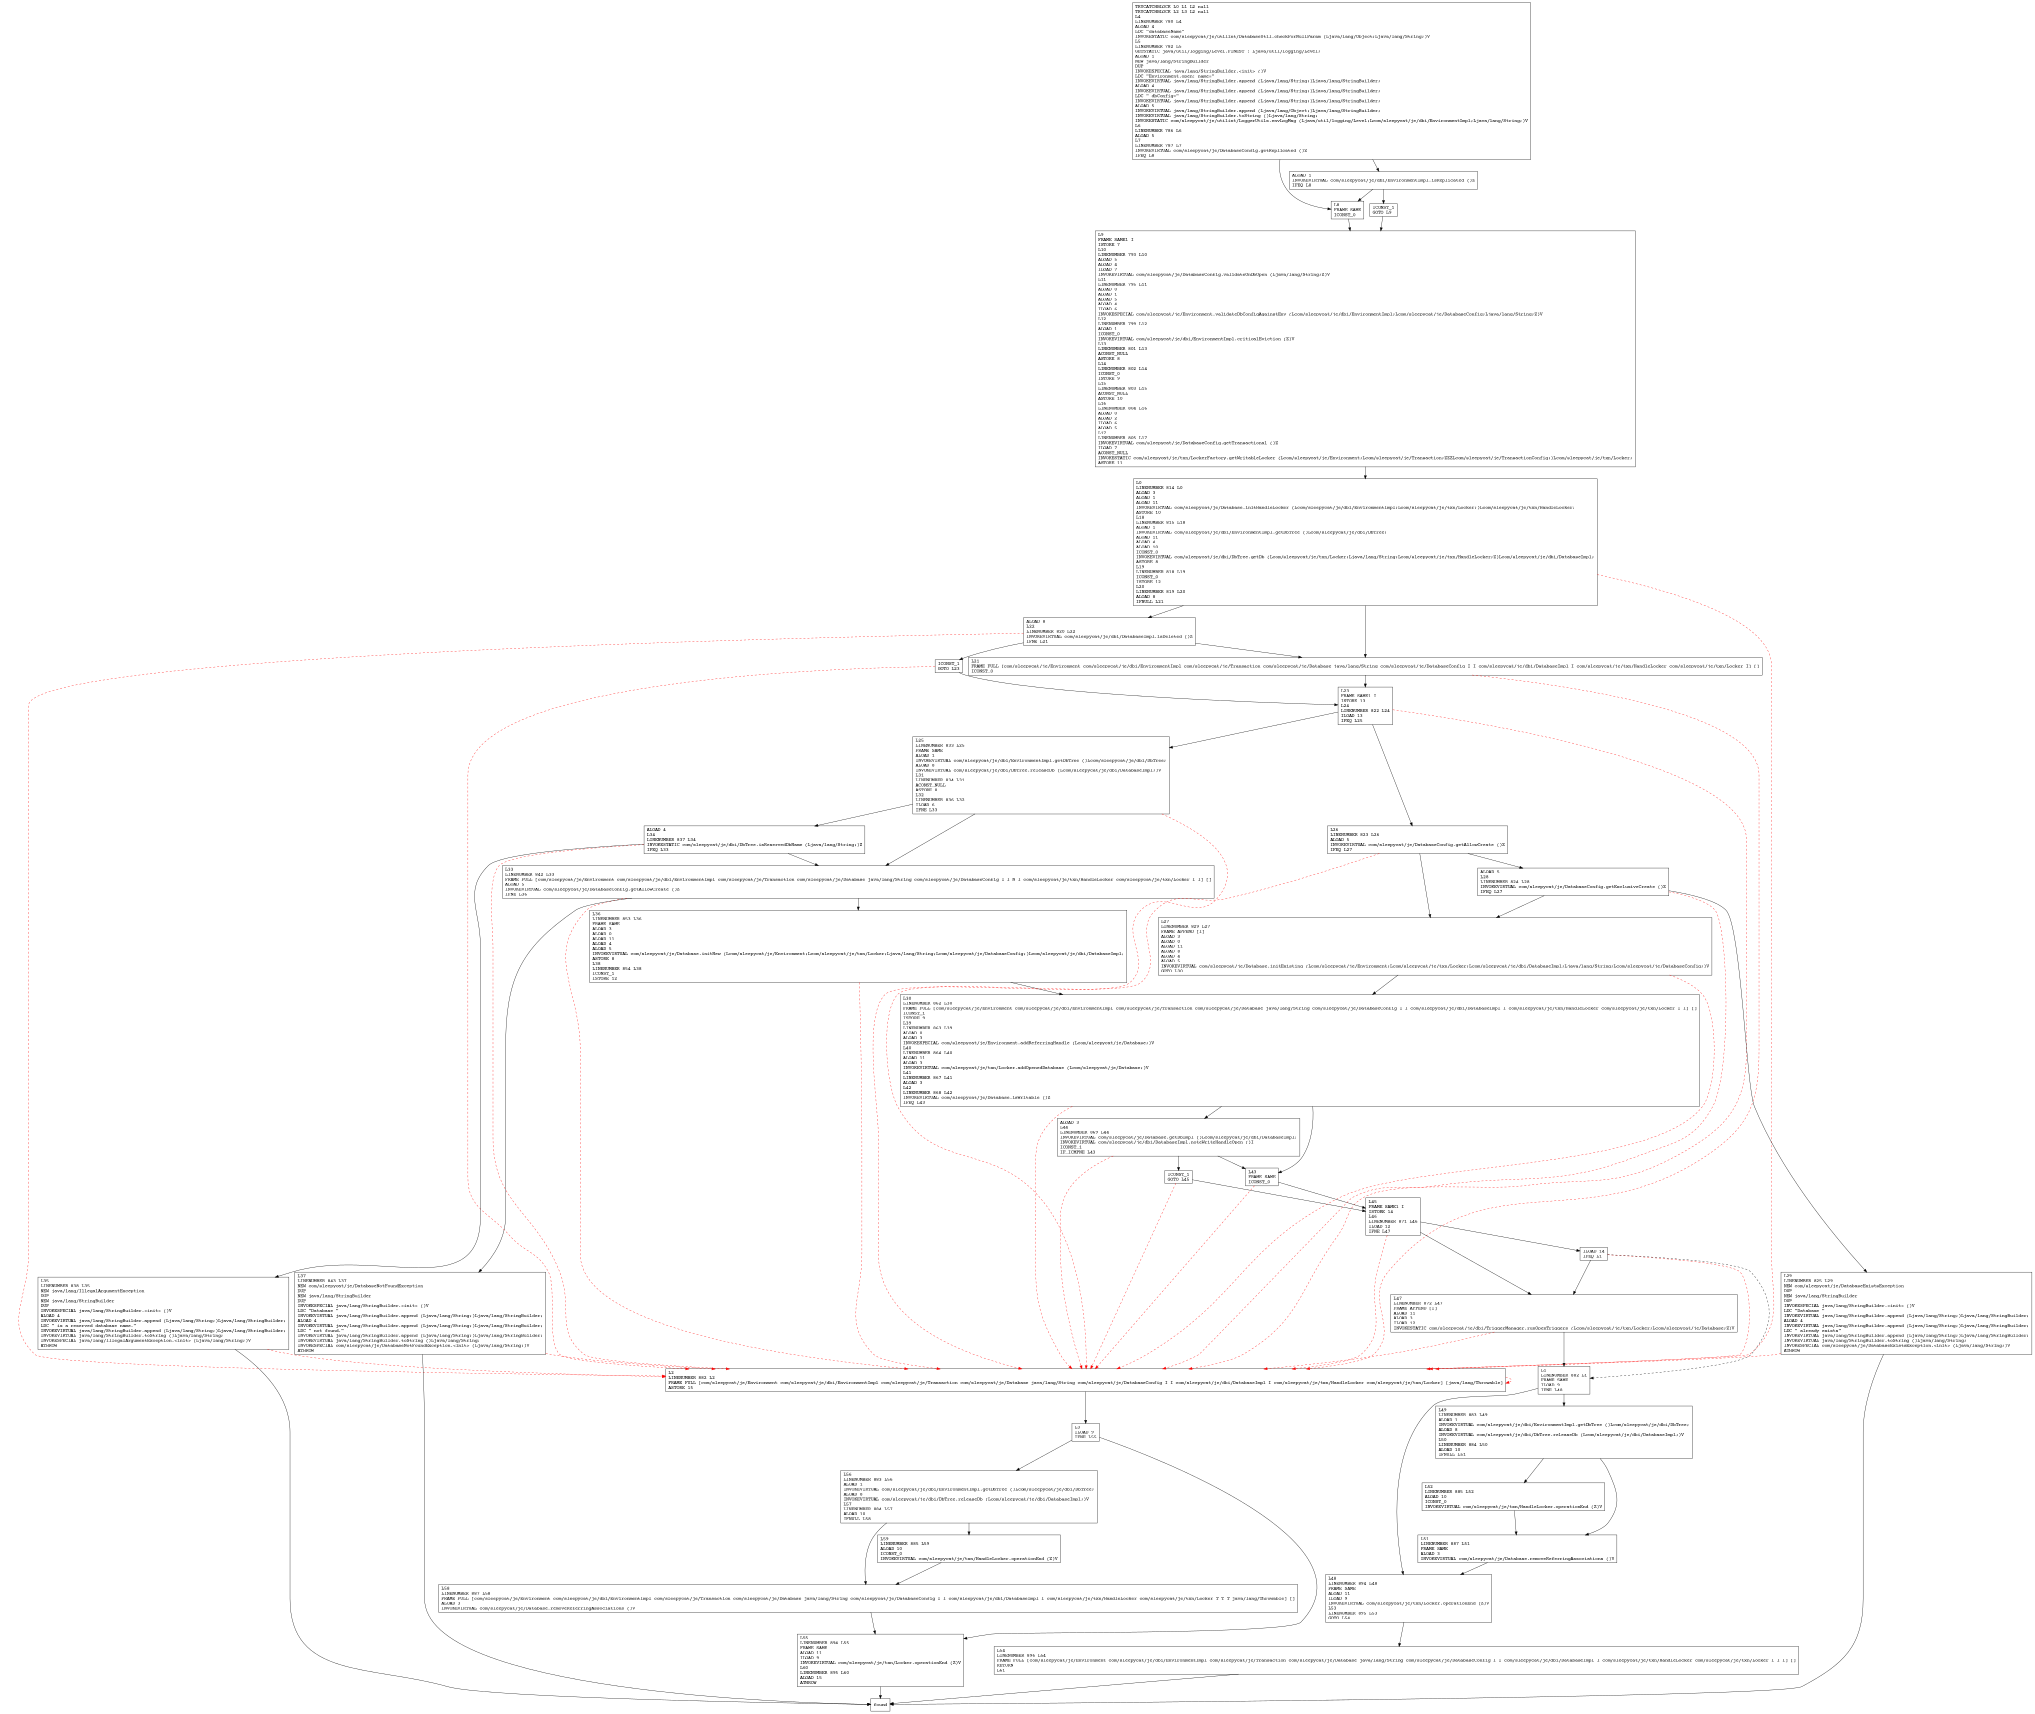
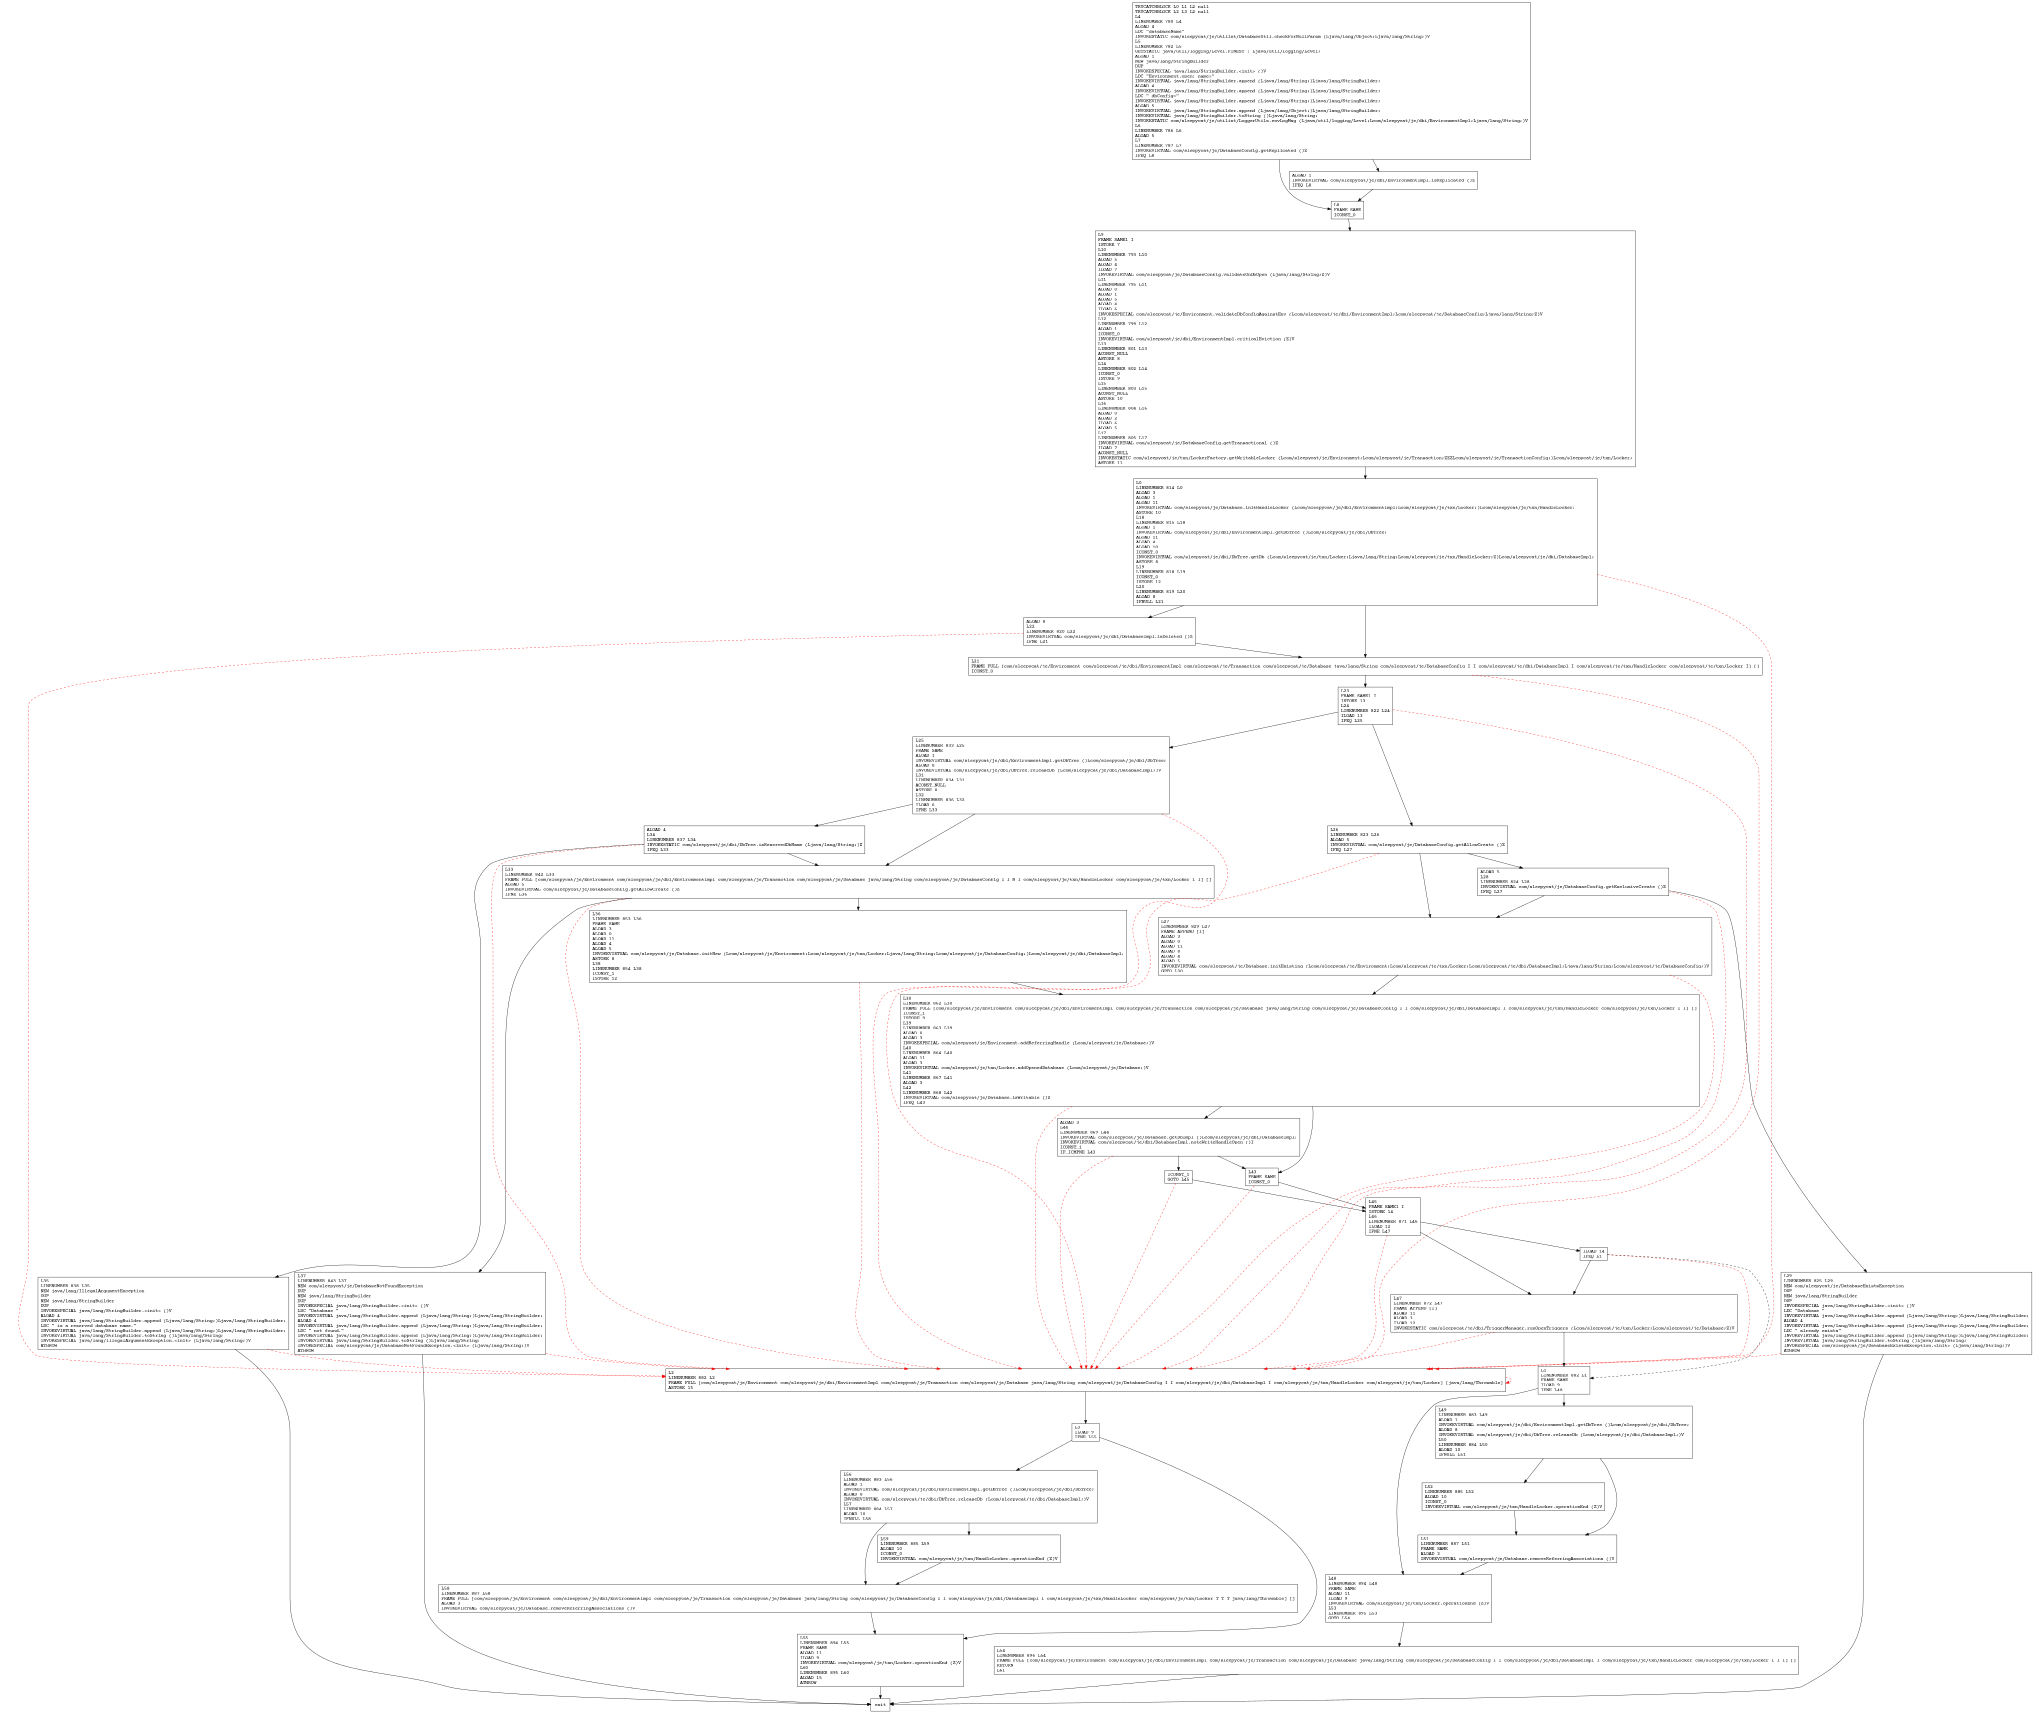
(1384, 210) -> none
(949, 666) -> none
(880, 1705) -> (880, 1705)
